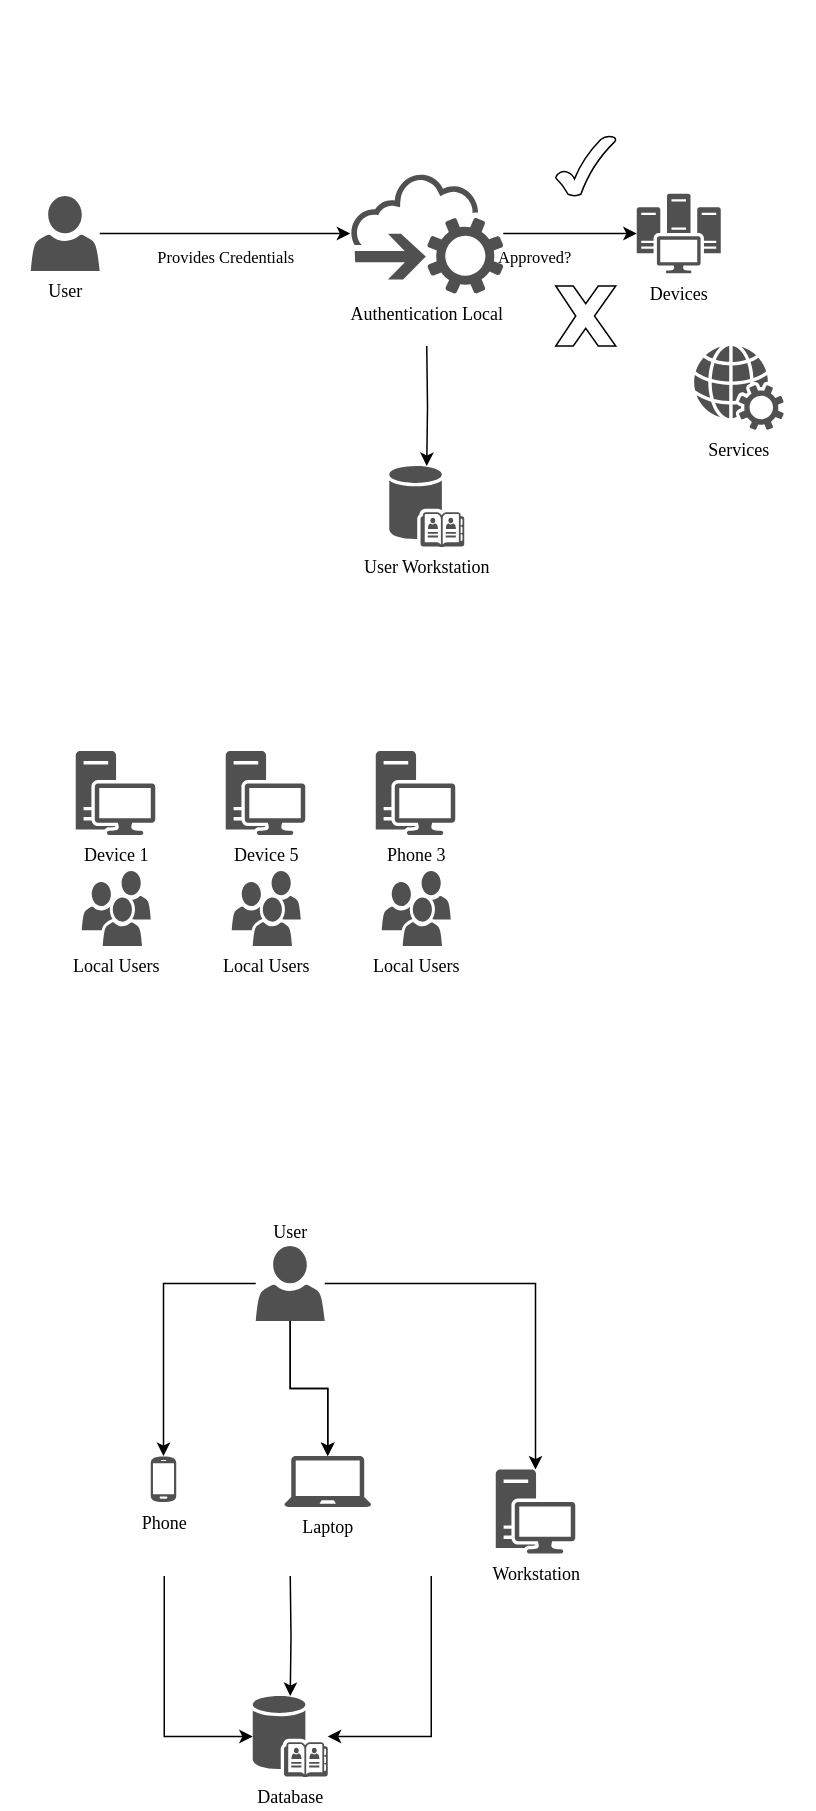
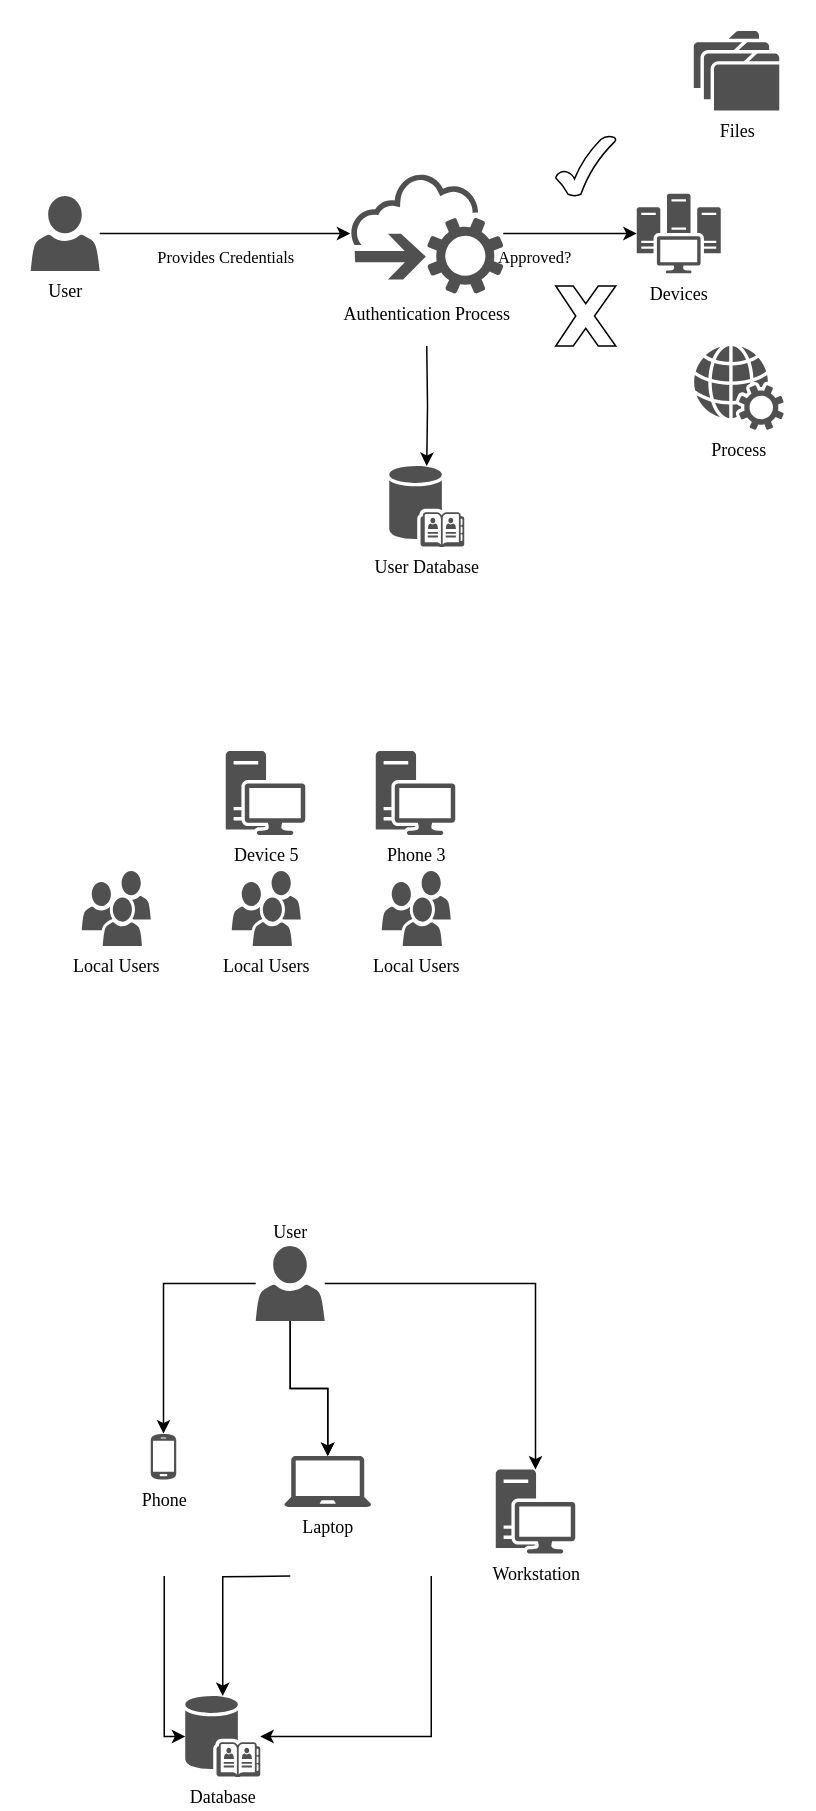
none -> (737, 71)
(428, 315) -> (428, 315)
(740, 451) -> (740, 451)
(428, 568) -> (428, 568)
(116, 793) -> none
(164, 1479) -> (164, 1457)
(290, 1736) -> (223, 1736)
